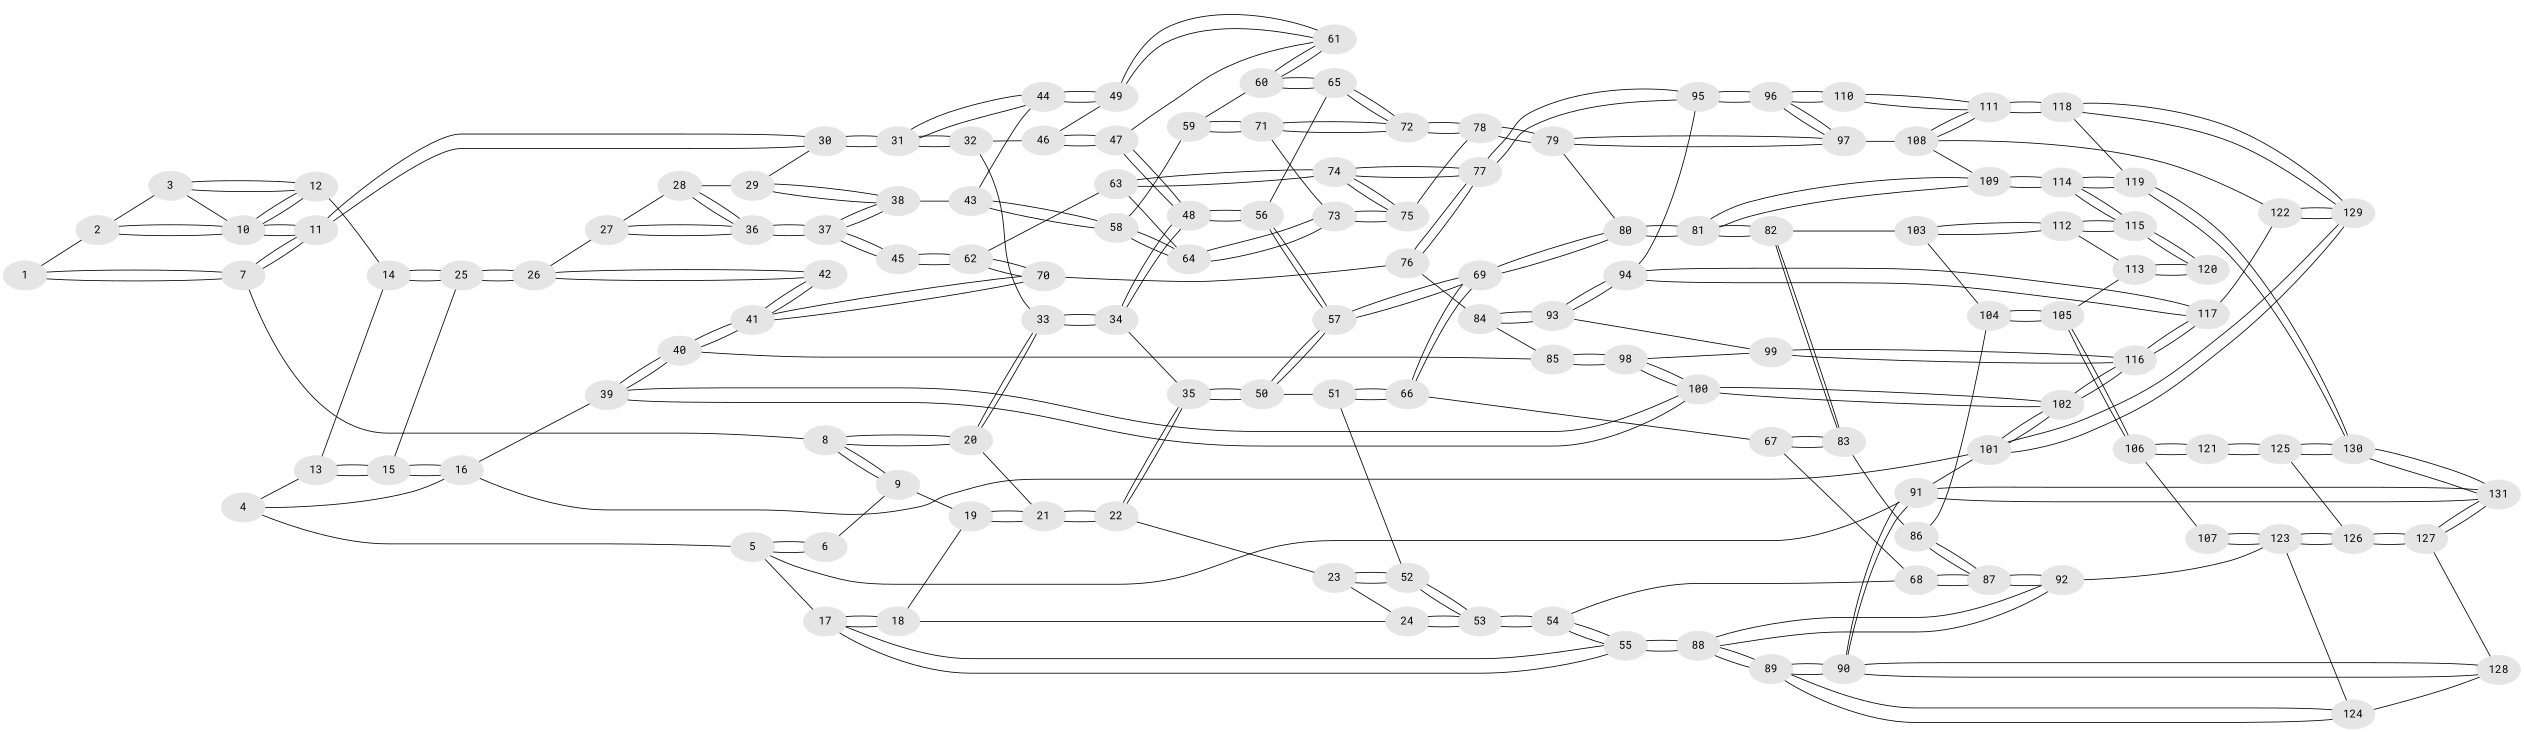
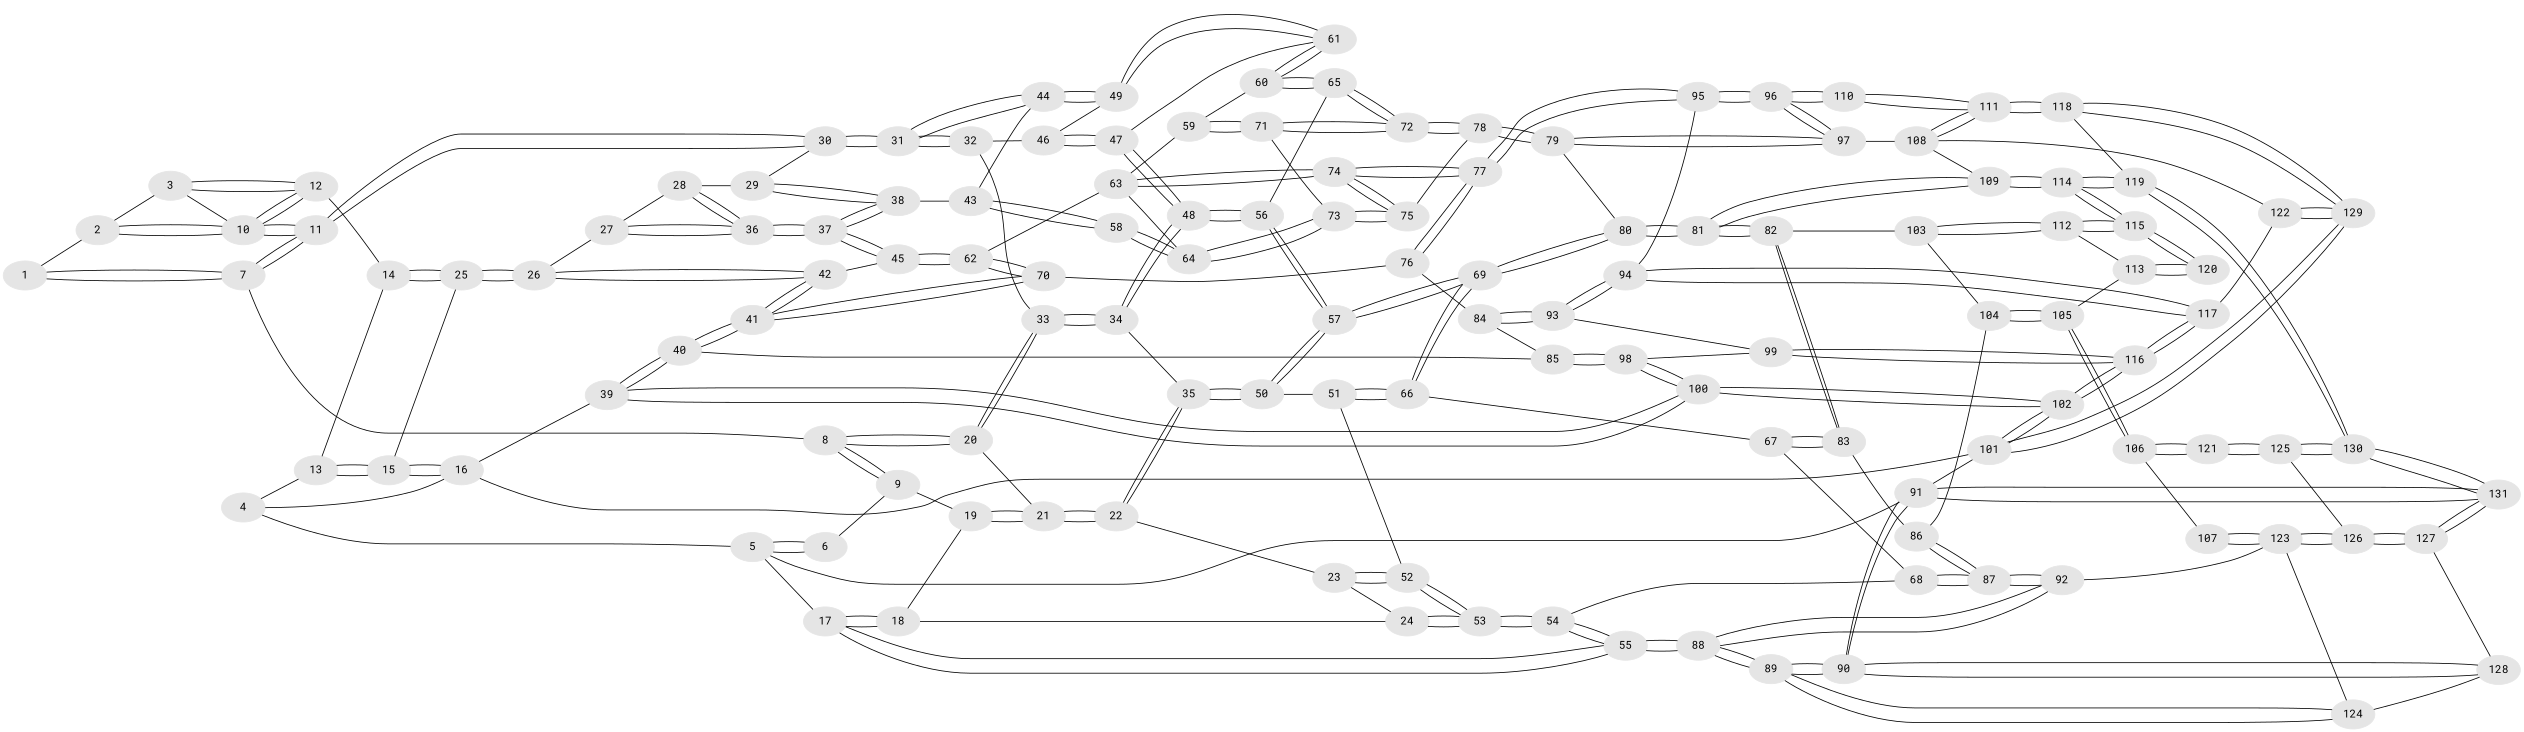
(1162, 172) -> (1153, 155)
none -> (862, 267)
